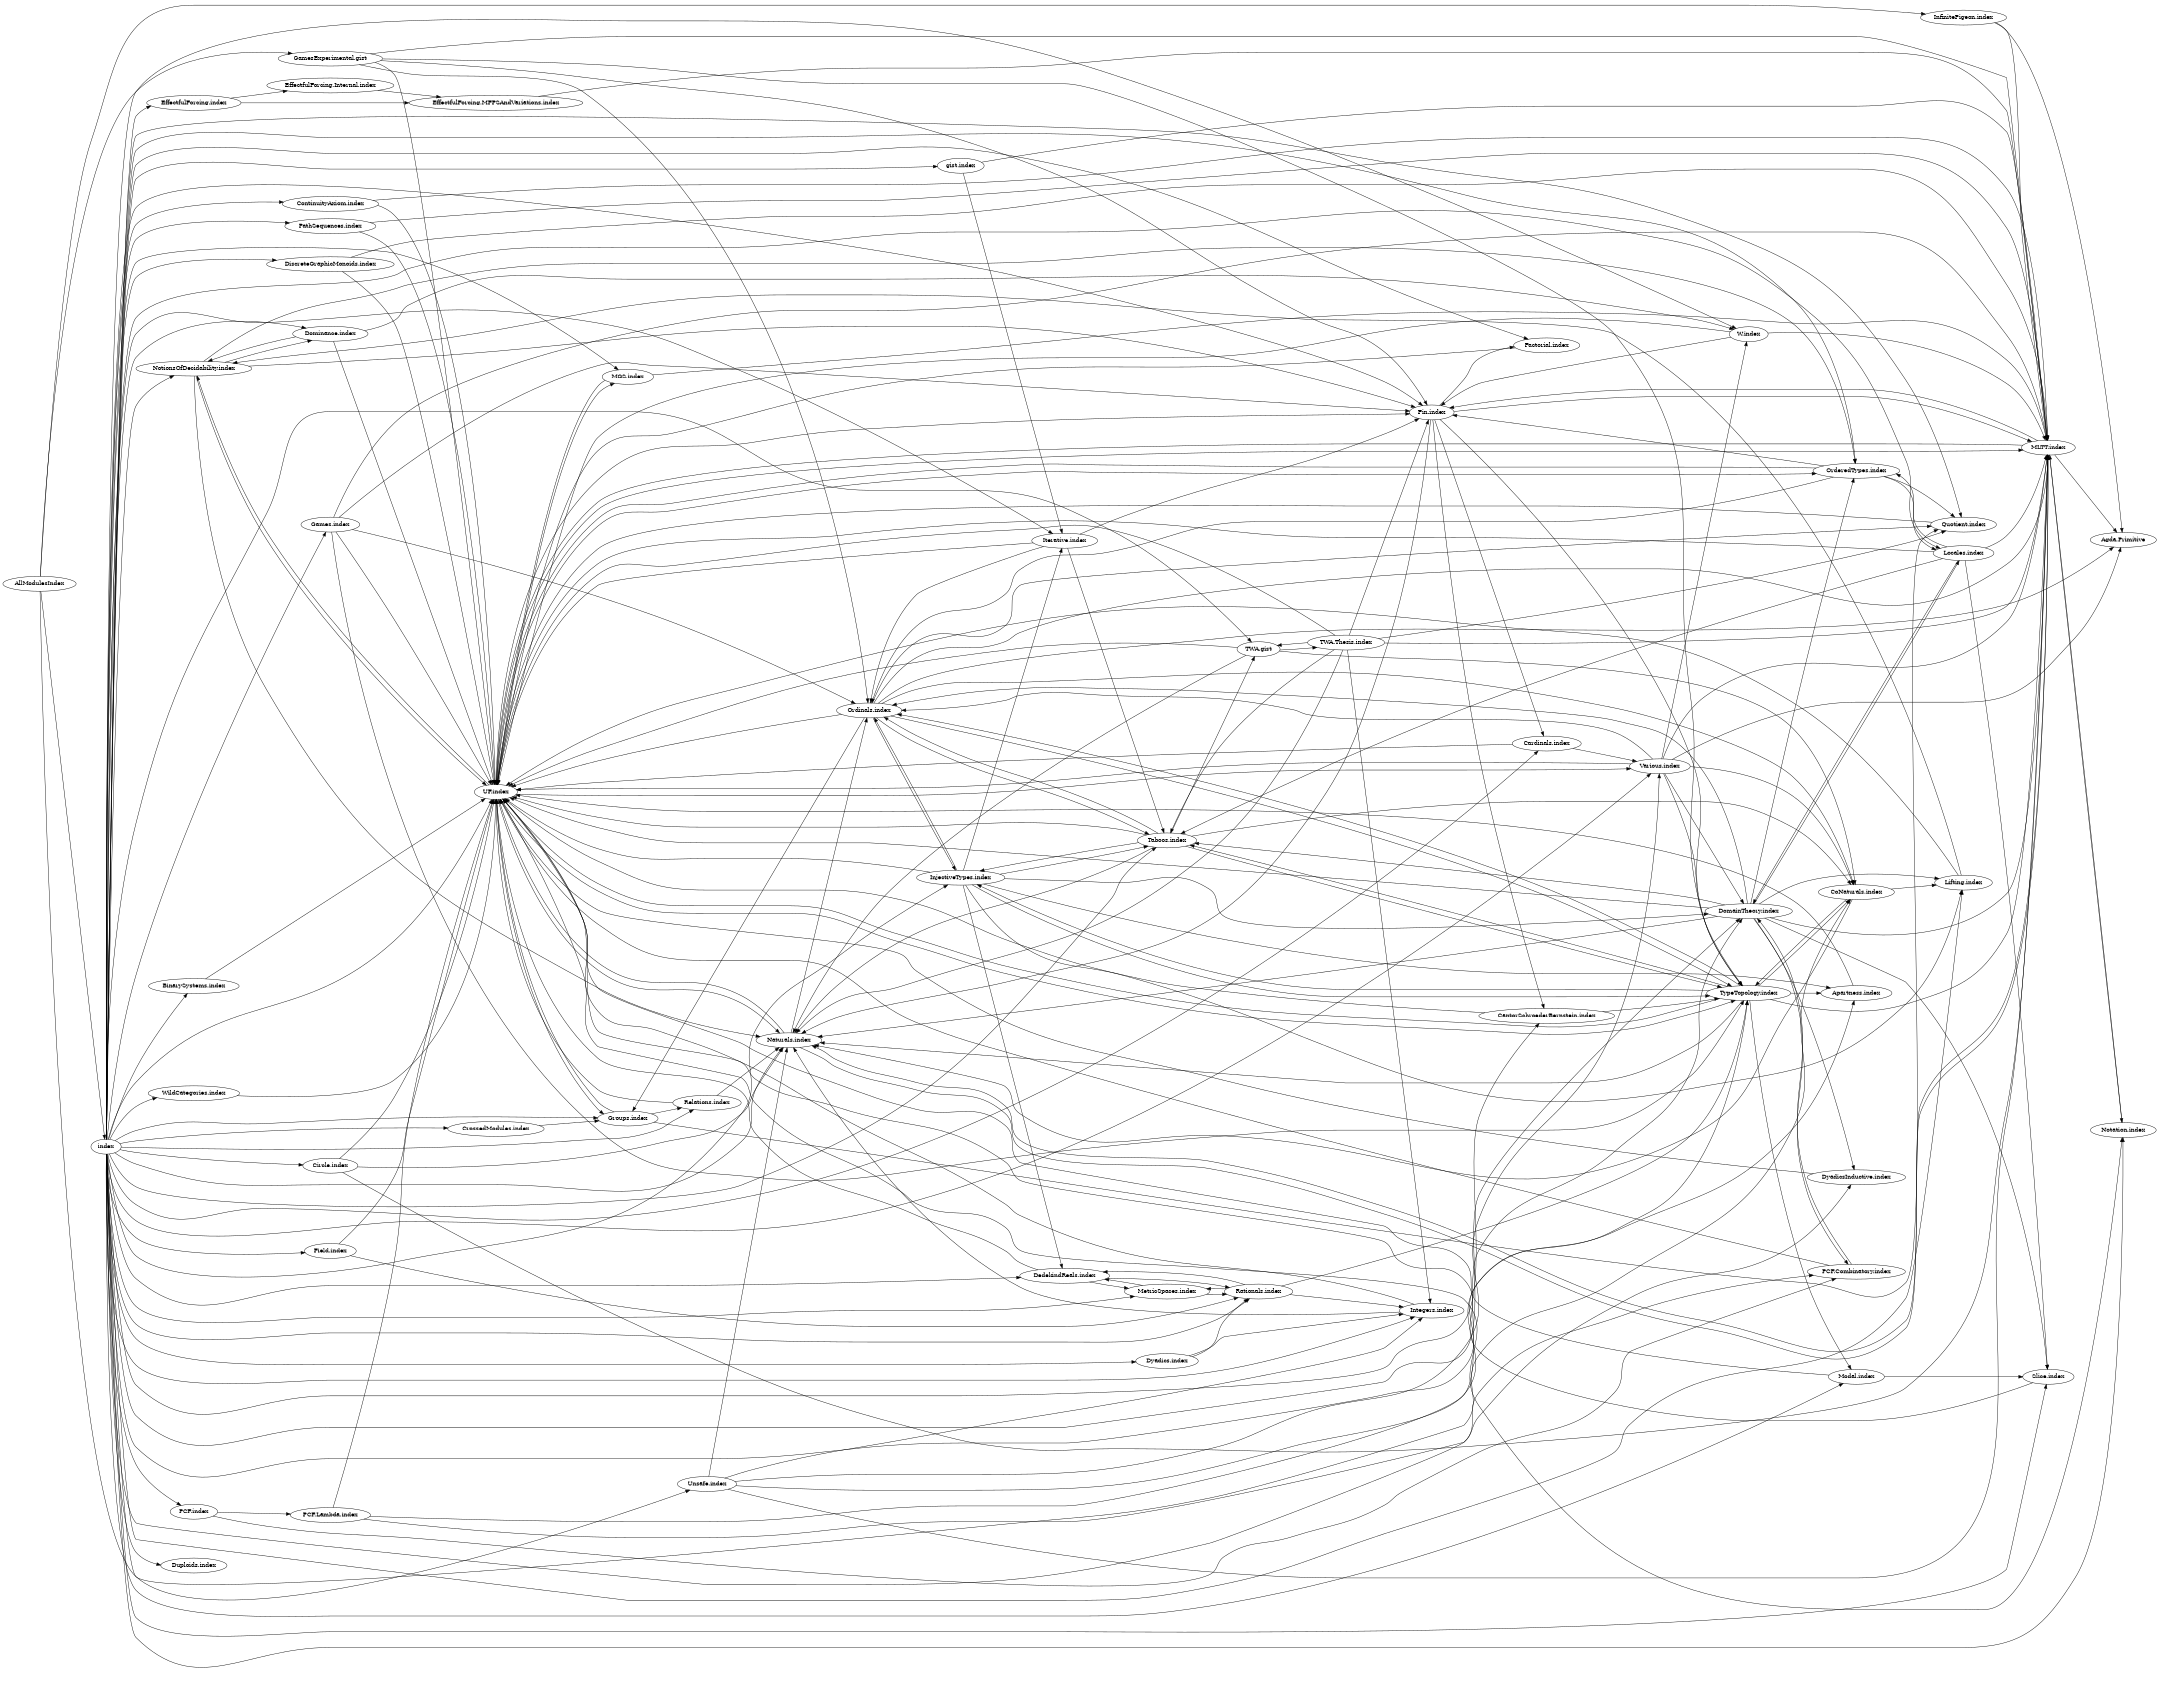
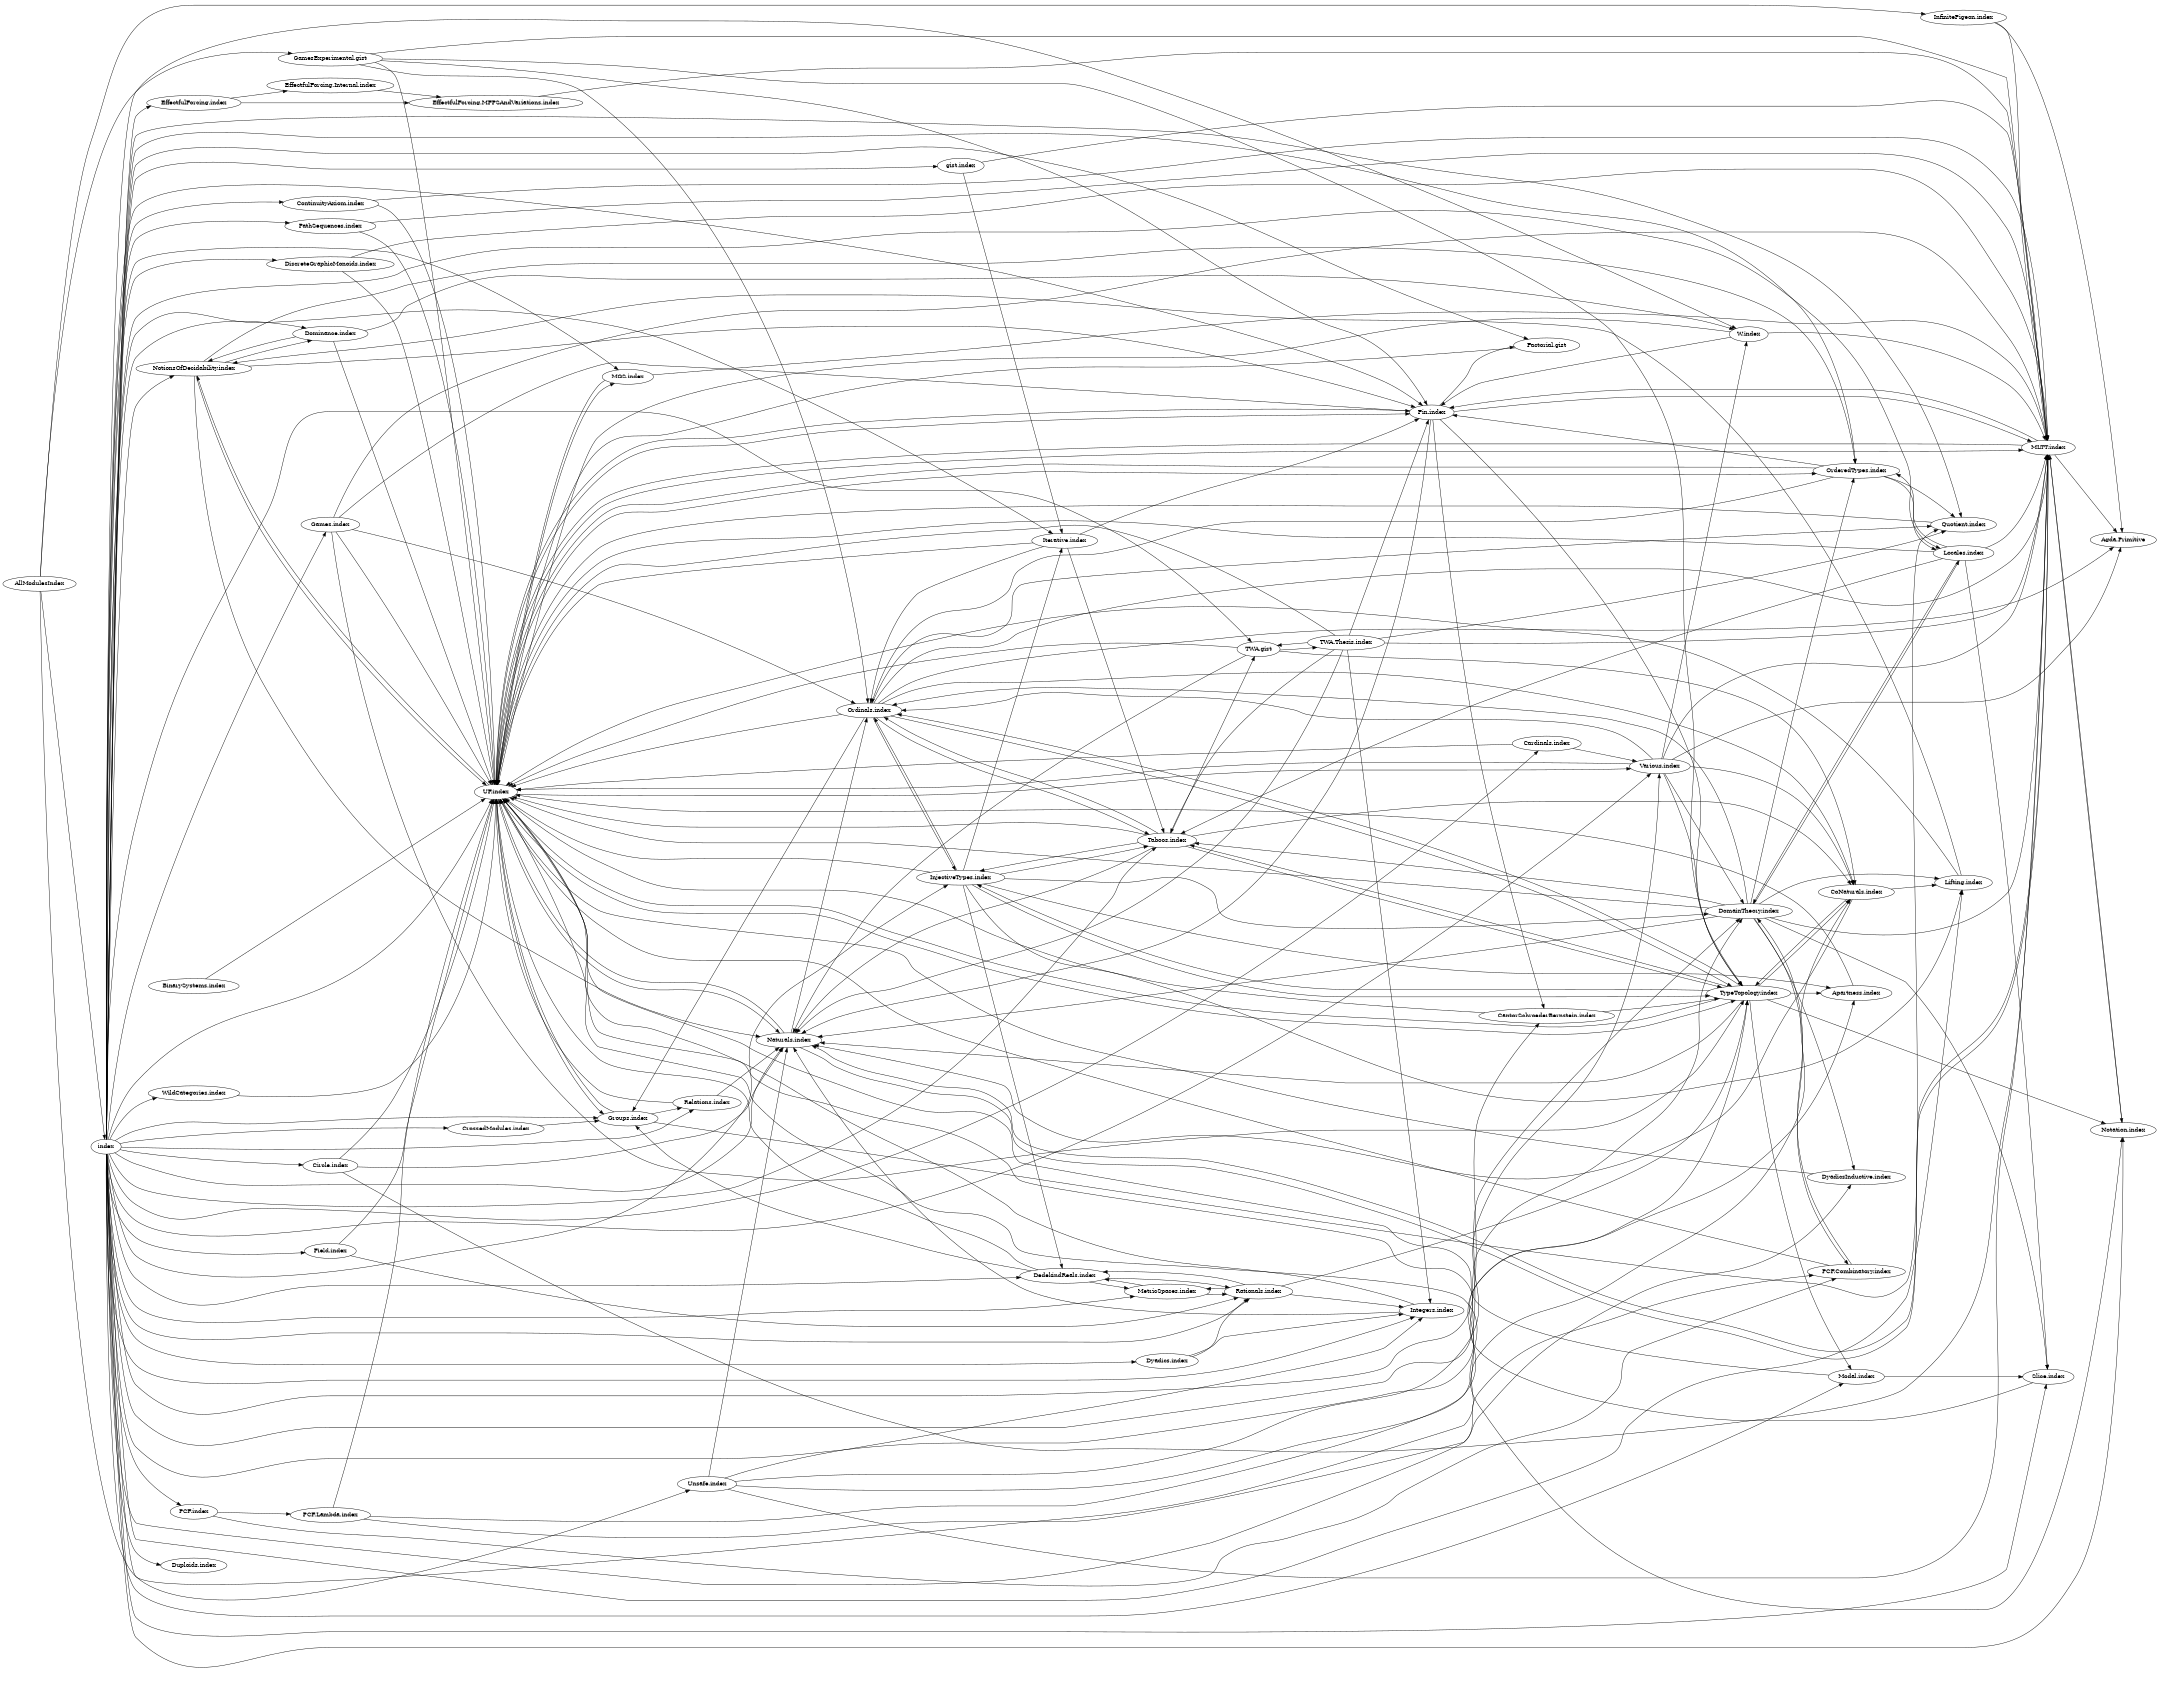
(1547, 345) -> (1547, 345)
(1489, 576) -> (833, 424)
(2021, 866) -> (1934, 1061)
(139, 1064) -> none
none -> (825, 1223)
